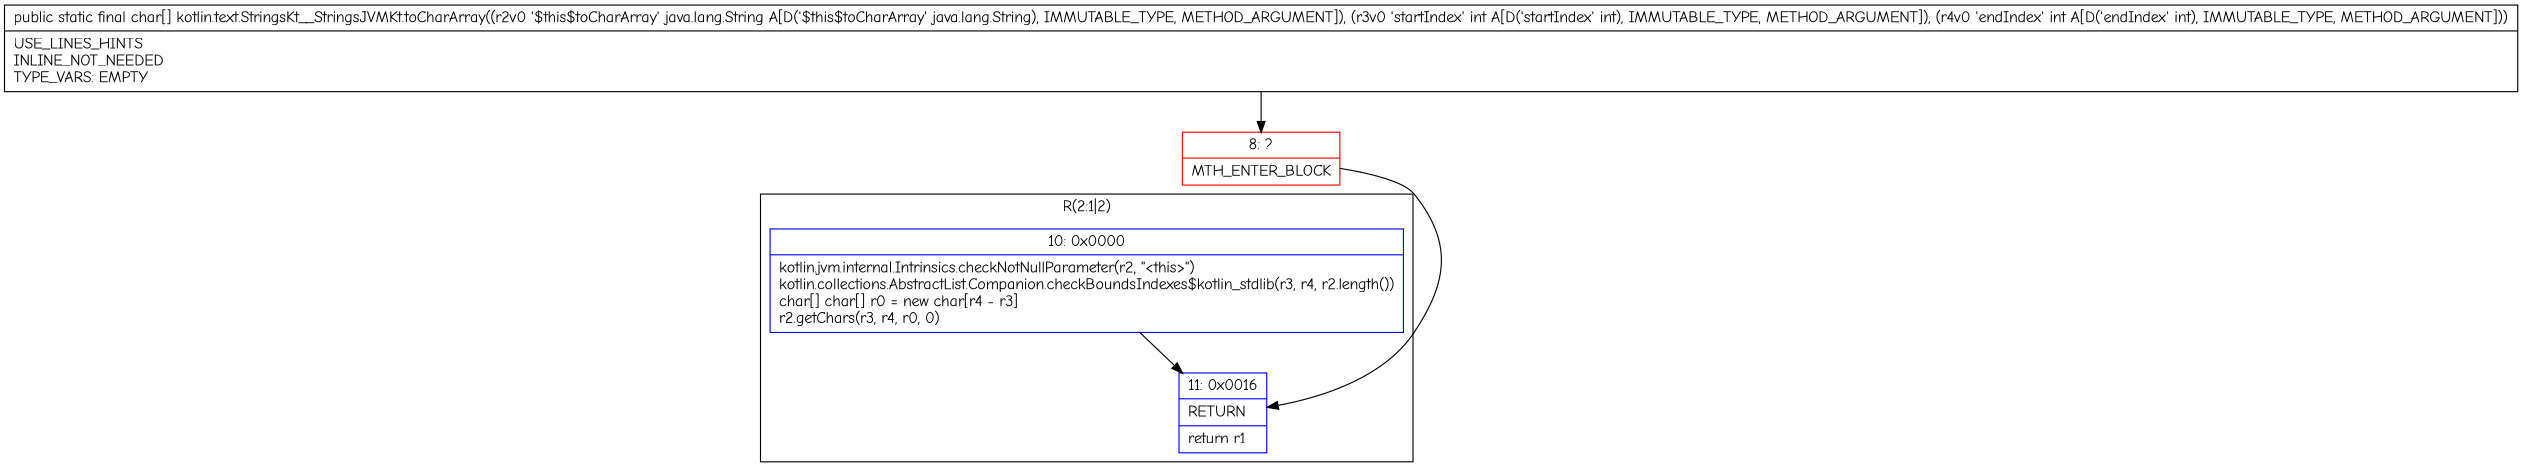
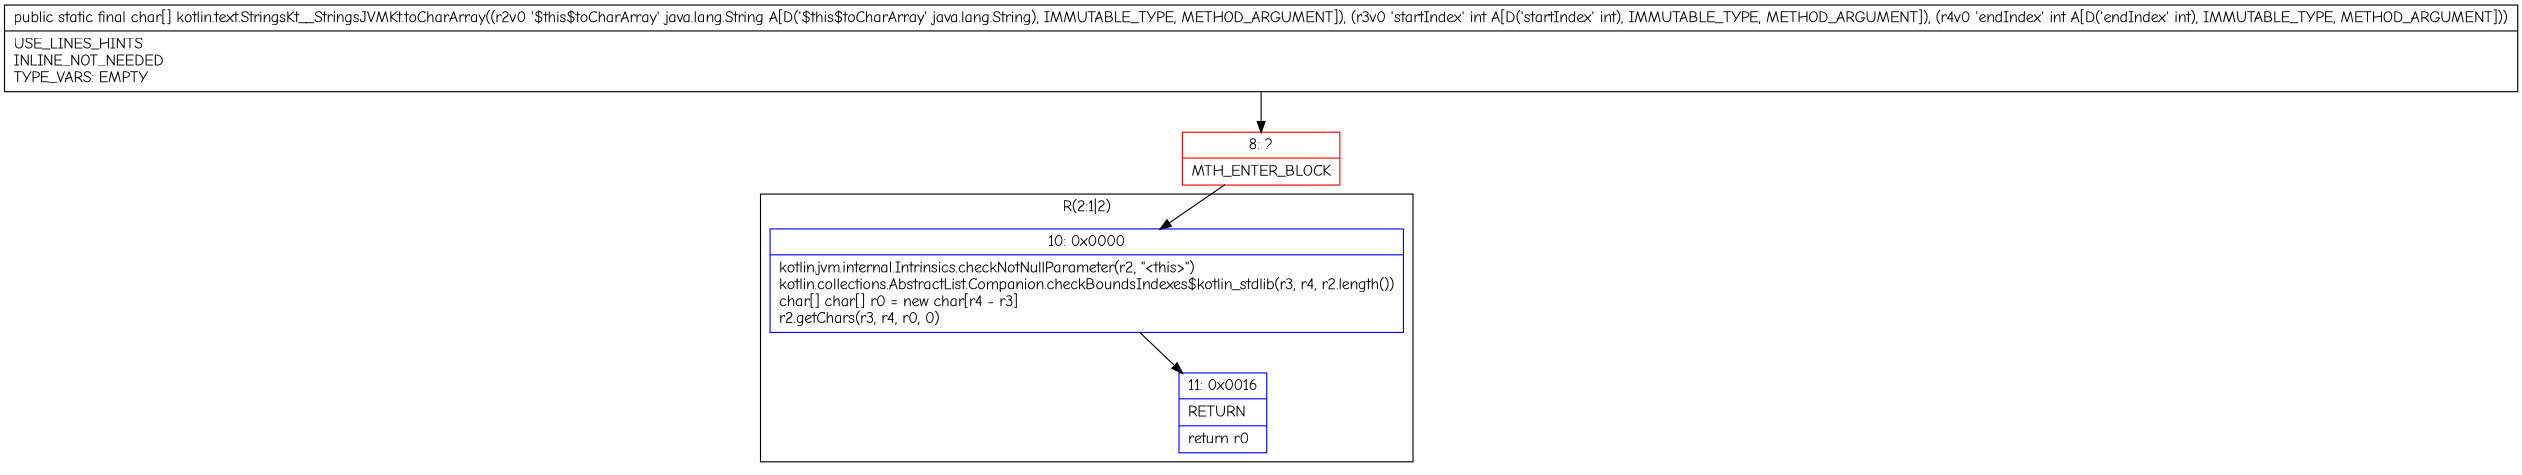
(1432, 301) -> (1197, 204)
(1217, 439) -> (1219, 439)
